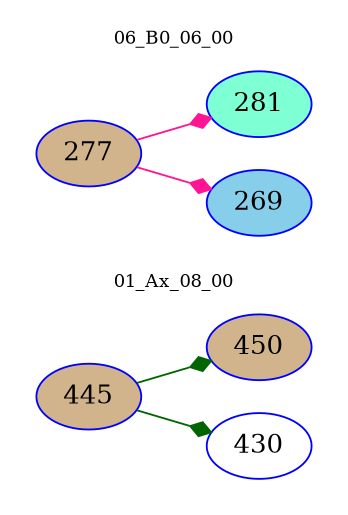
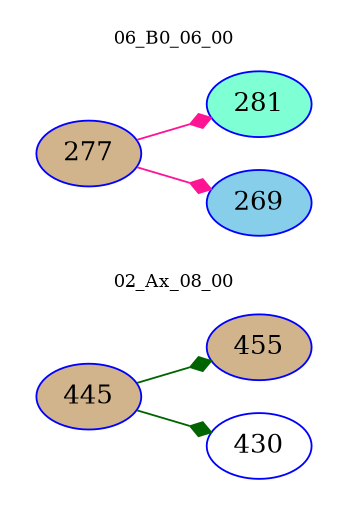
(174, 282) -> (174, 282)
(259, 347) -> (259, 347)
